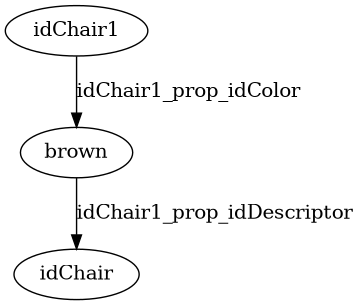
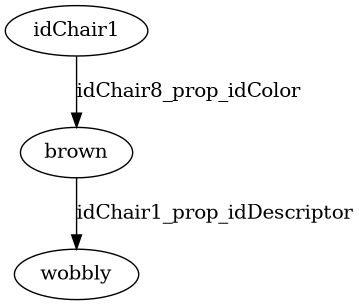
(189, 92) -> (189, 92)
(77, 274) -> (77, 274)
